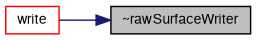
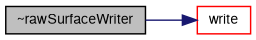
(78, 20) -> (164, 20)
